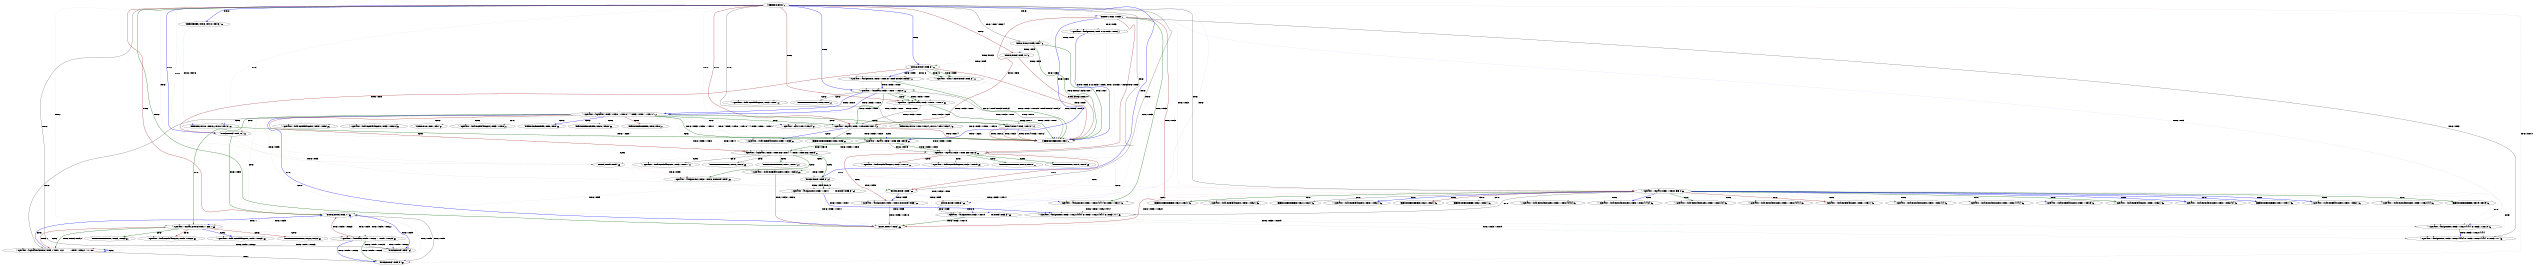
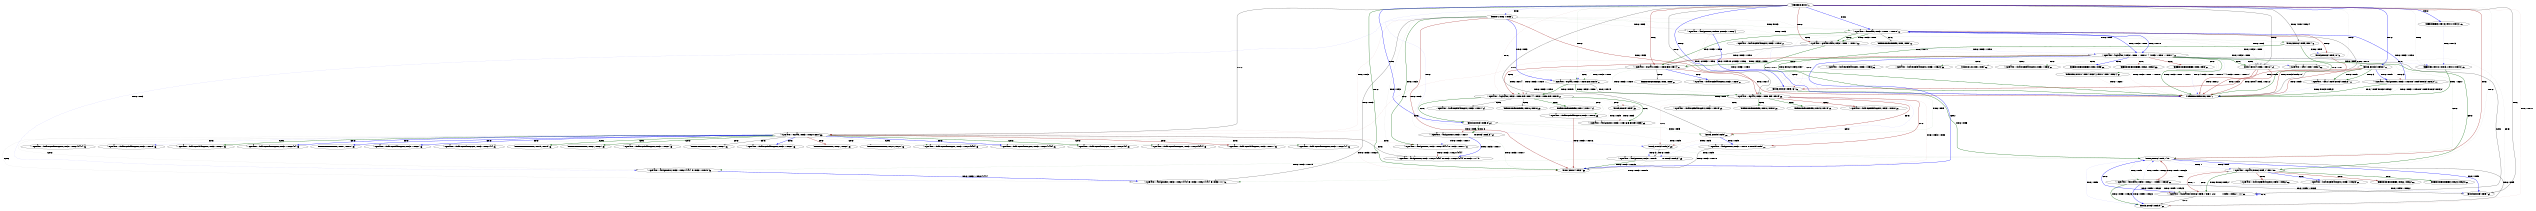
(905, 9) -> (2121, 33)
(1007, 73) -> none
